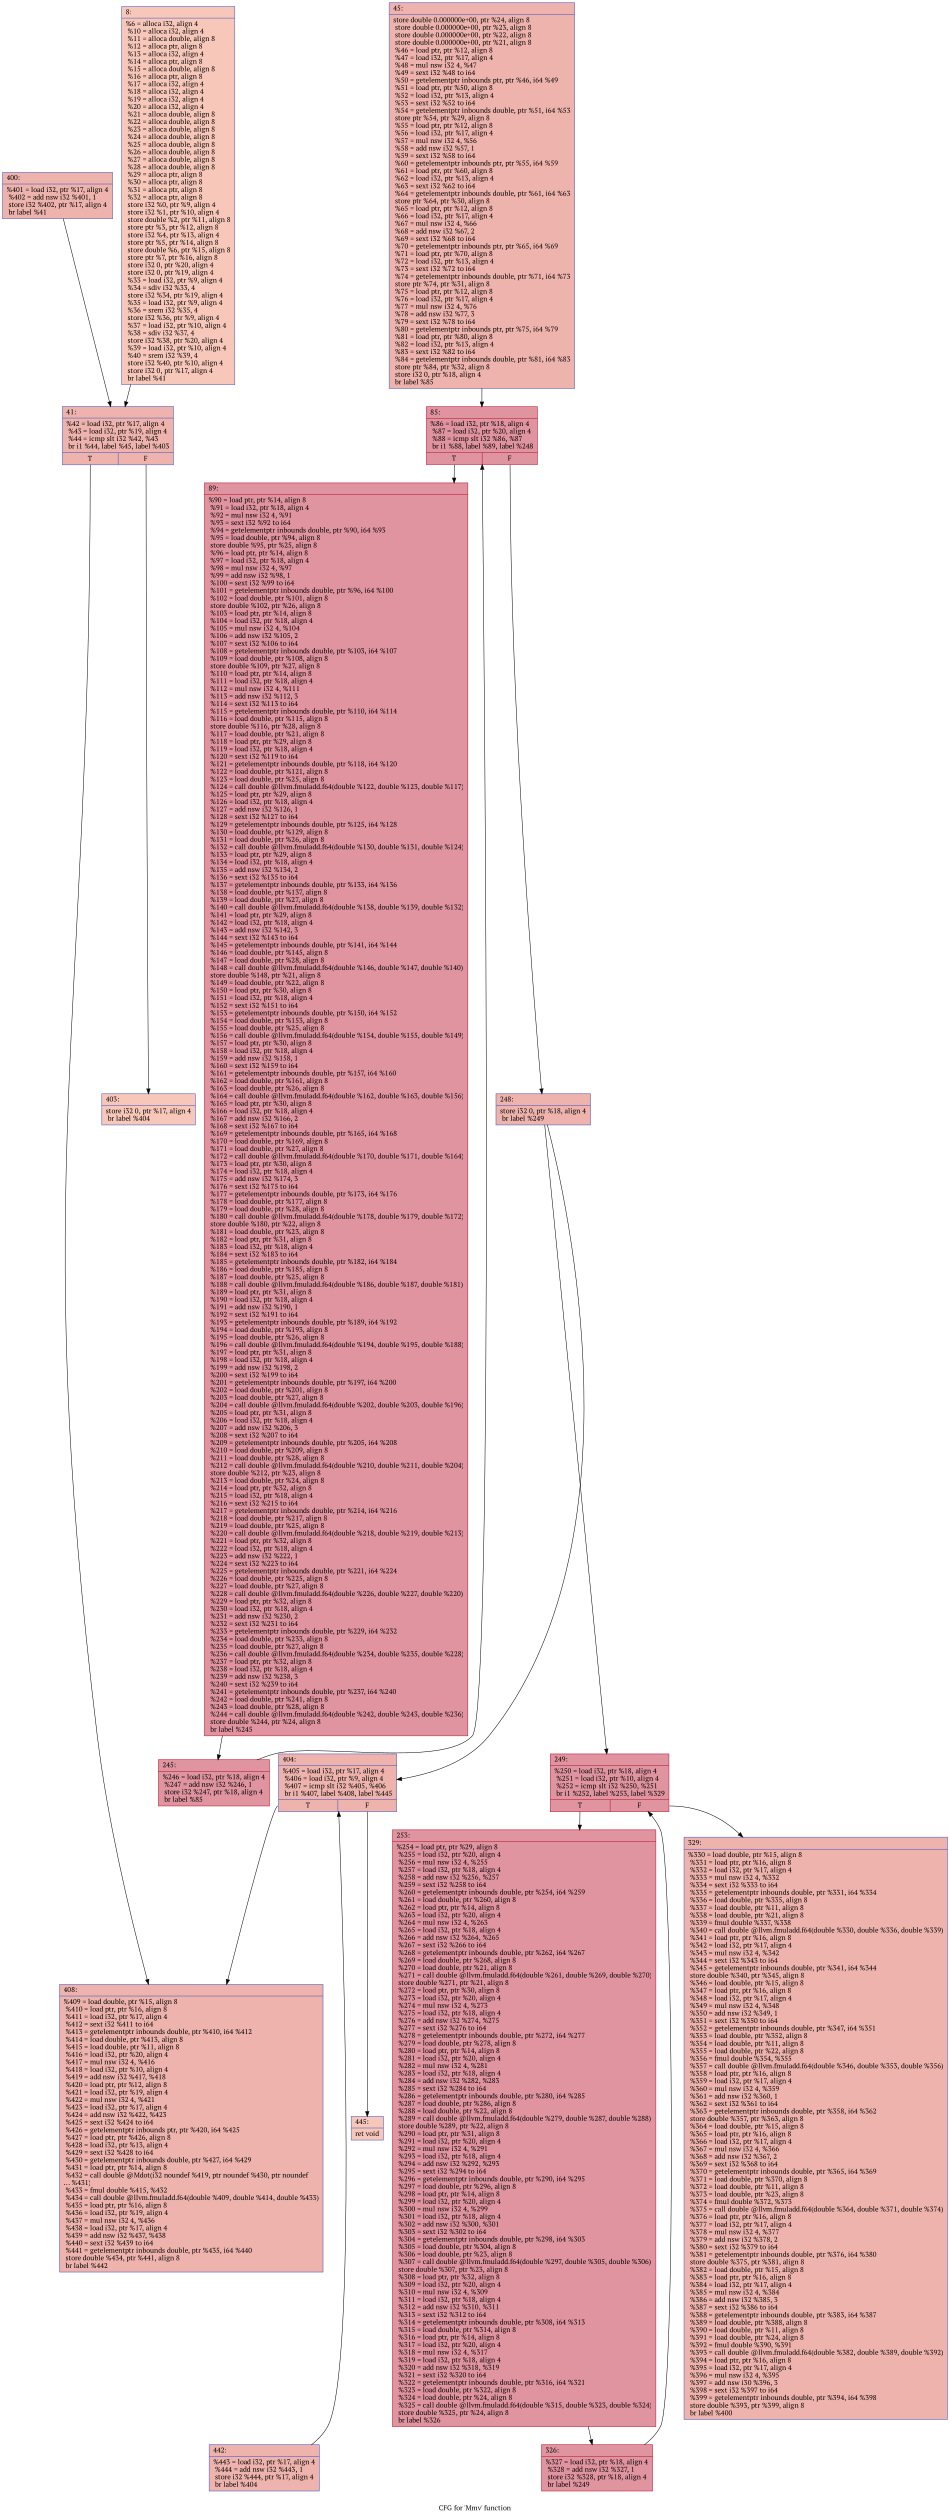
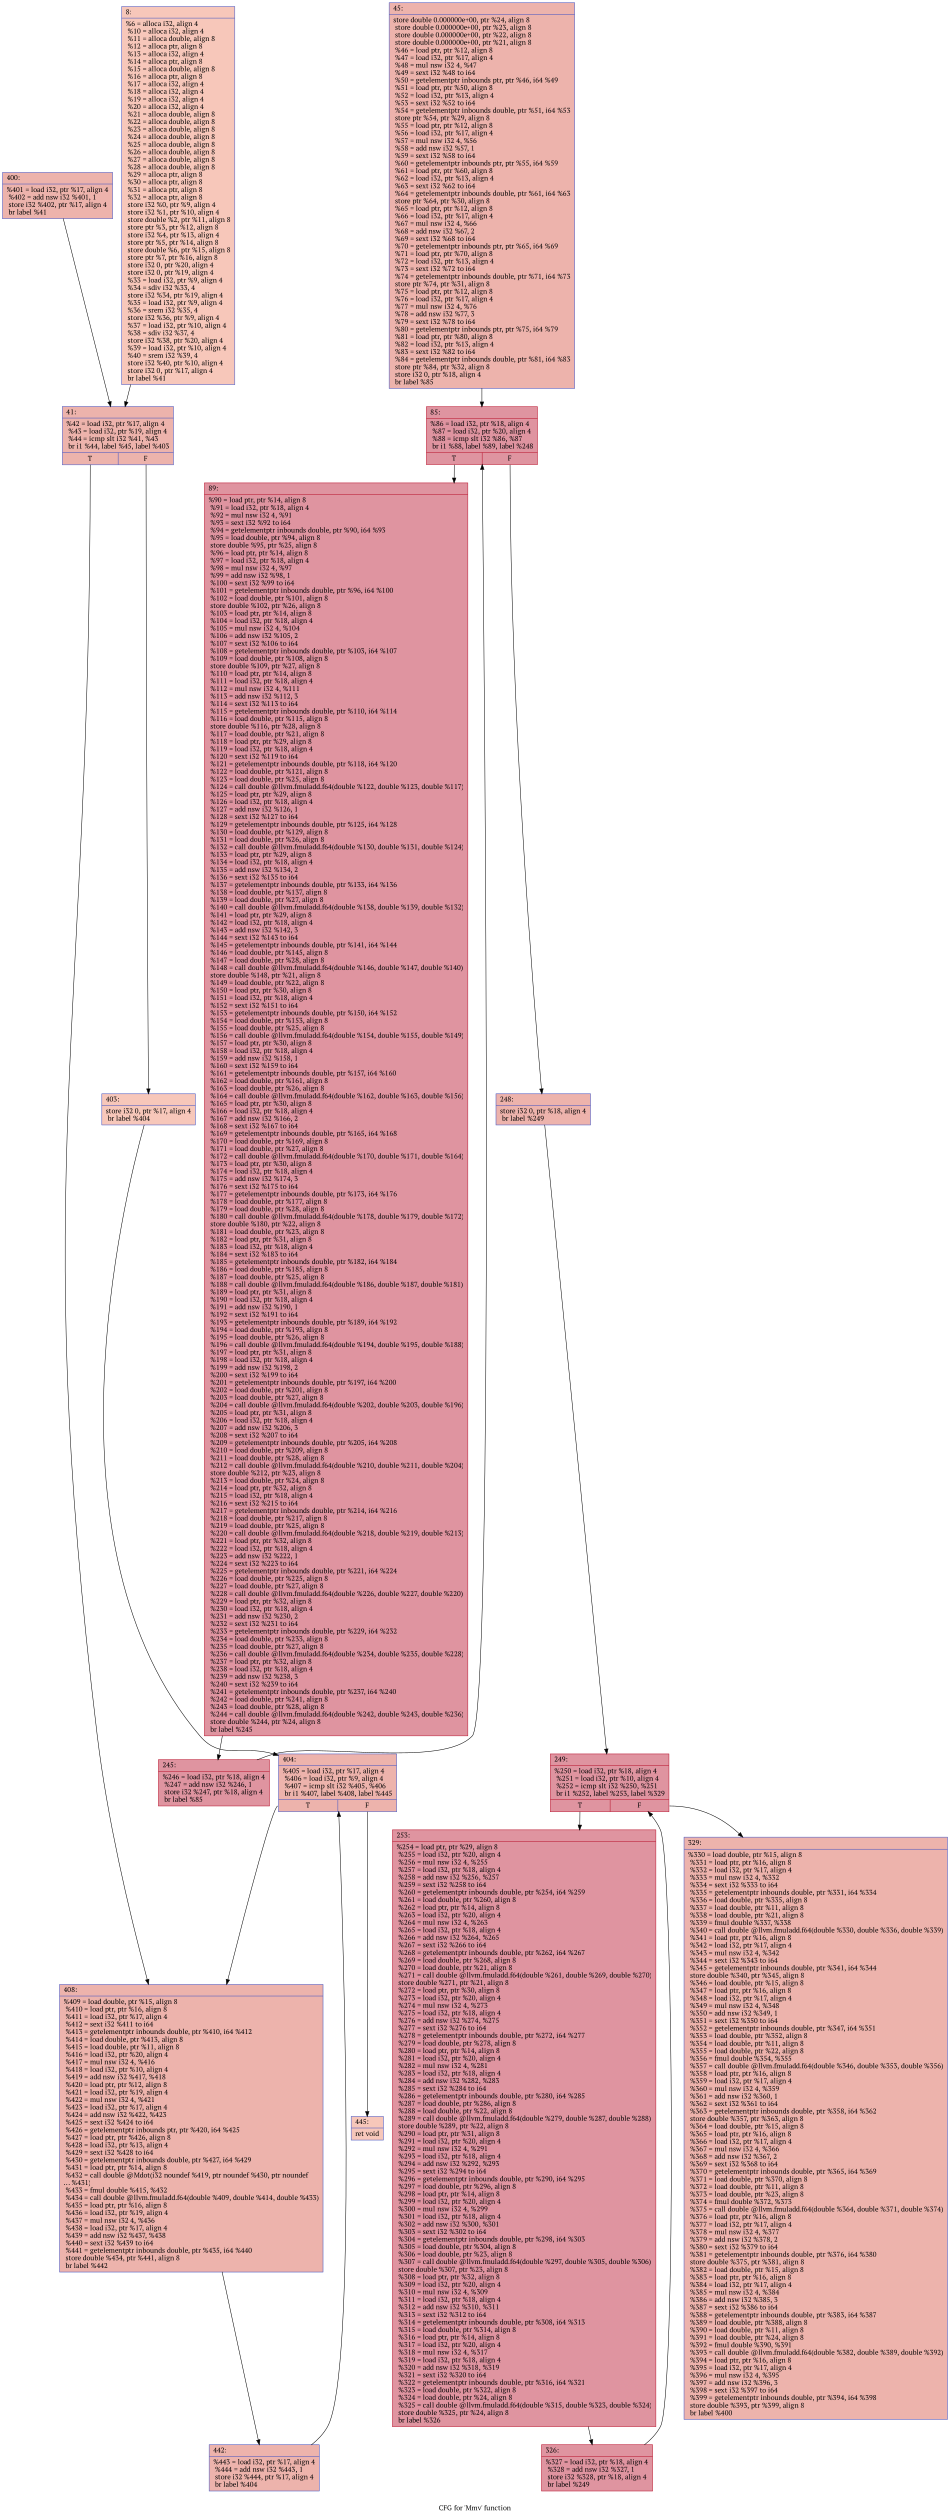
(113, 439) -> (113, 439)
(576, 1506) -> (106, 1478)
none -> (240, 2356)
(733, 2383) -> (733, 2383)
